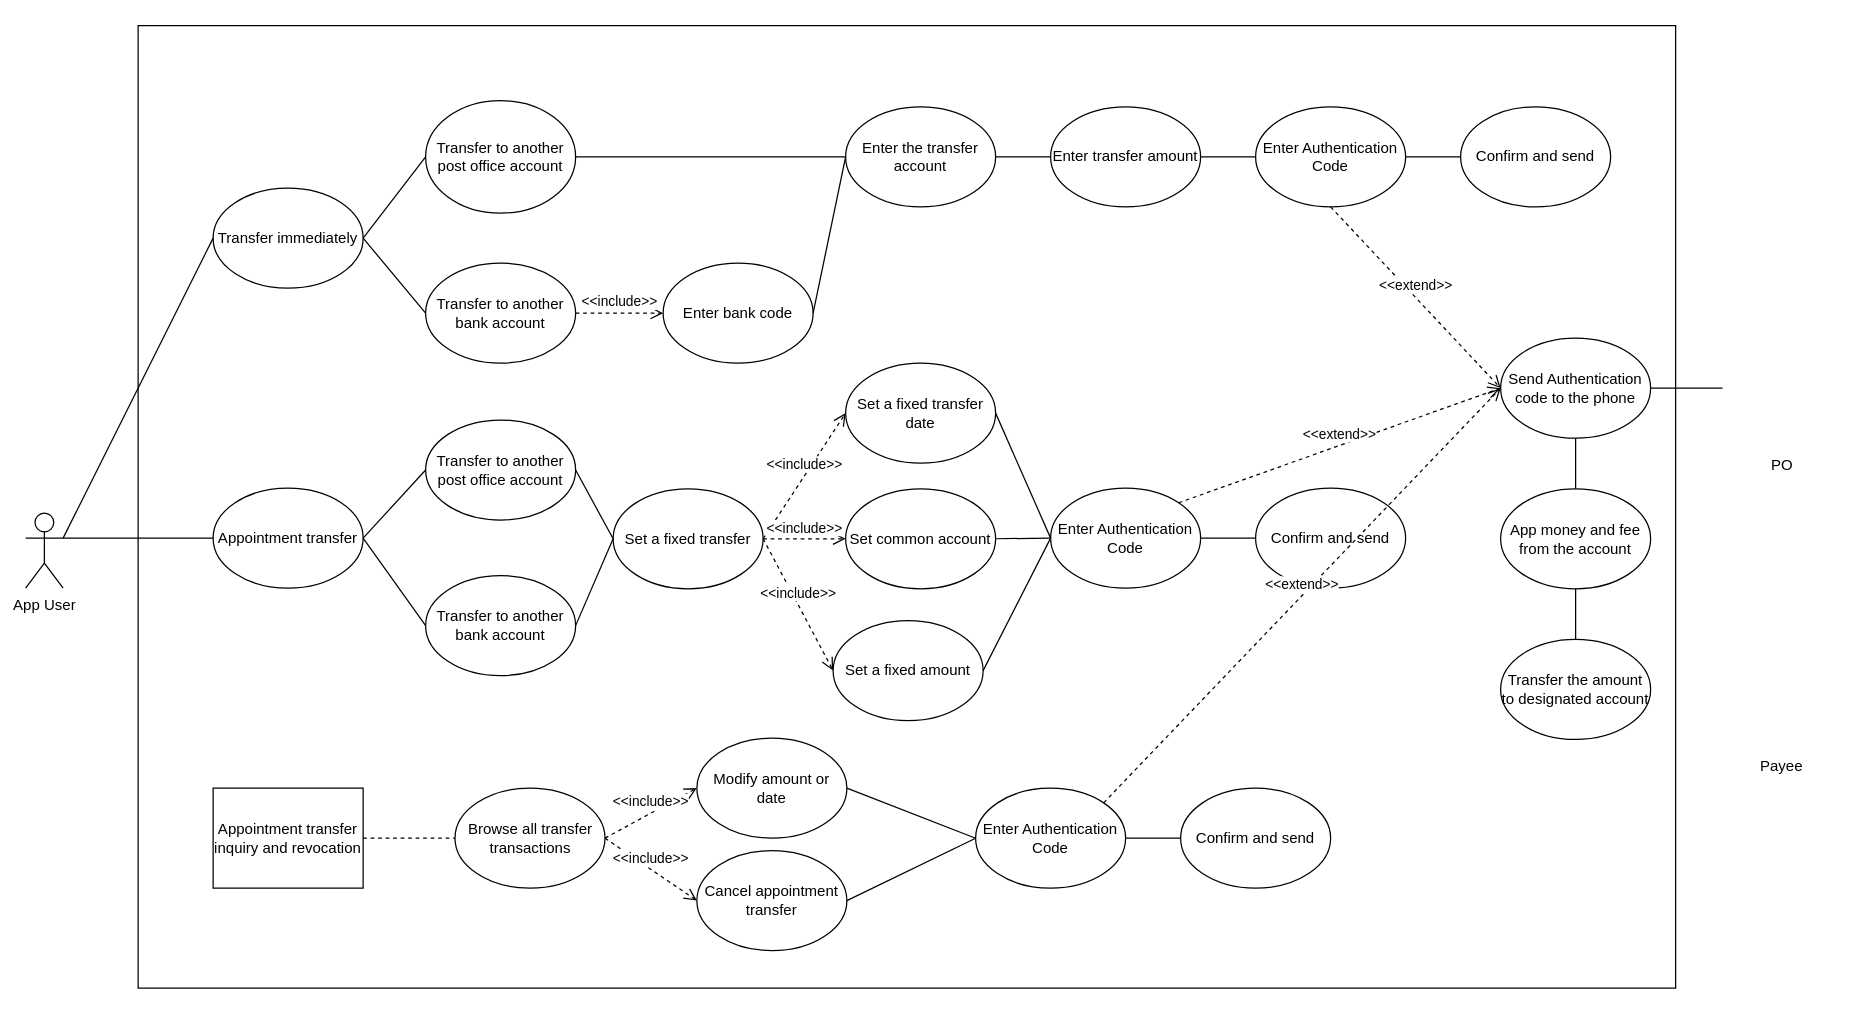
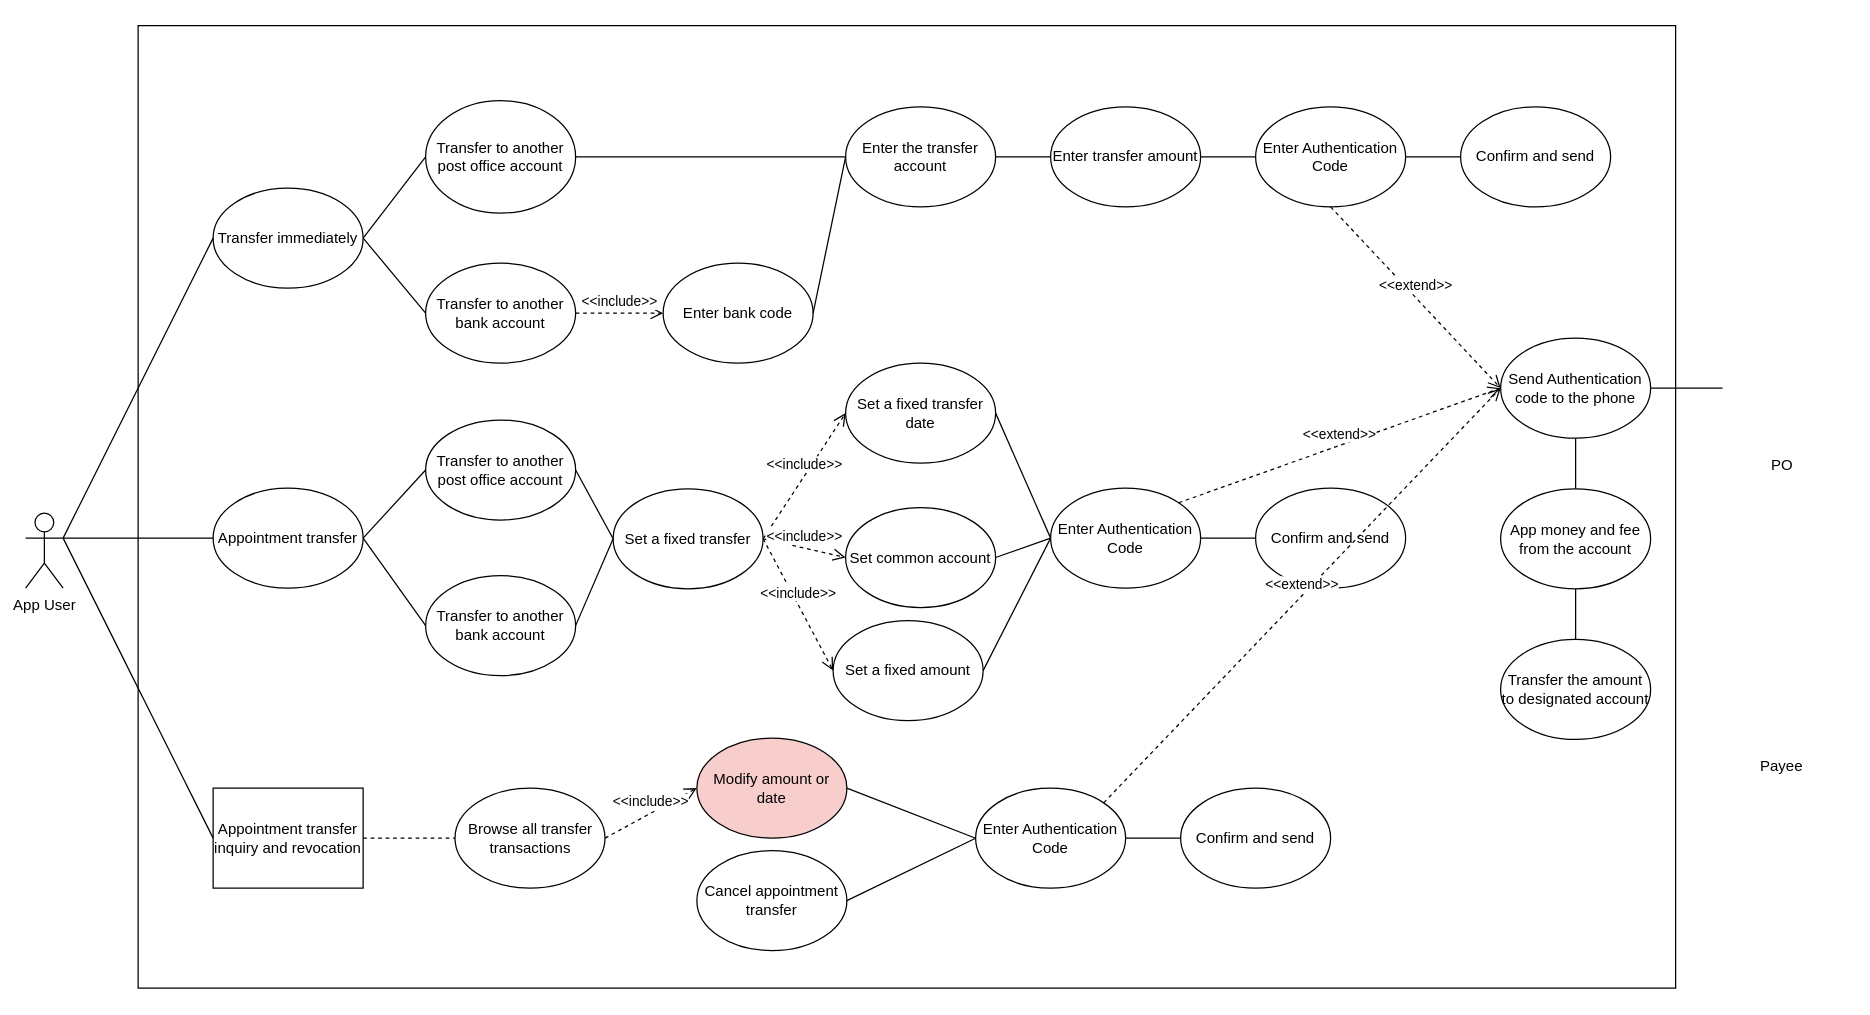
(921, 539) -> (921, 558)
none -> (138, 689)
(772, 788) -> (772, 788)
(651, 869) -> none
